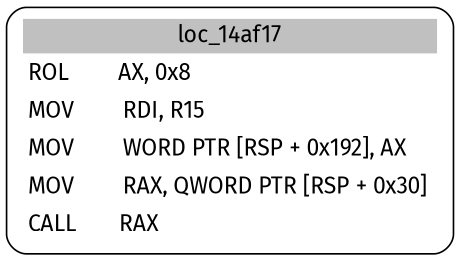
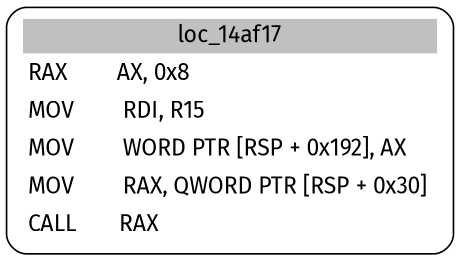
(110, 73) -> (109, 73)
